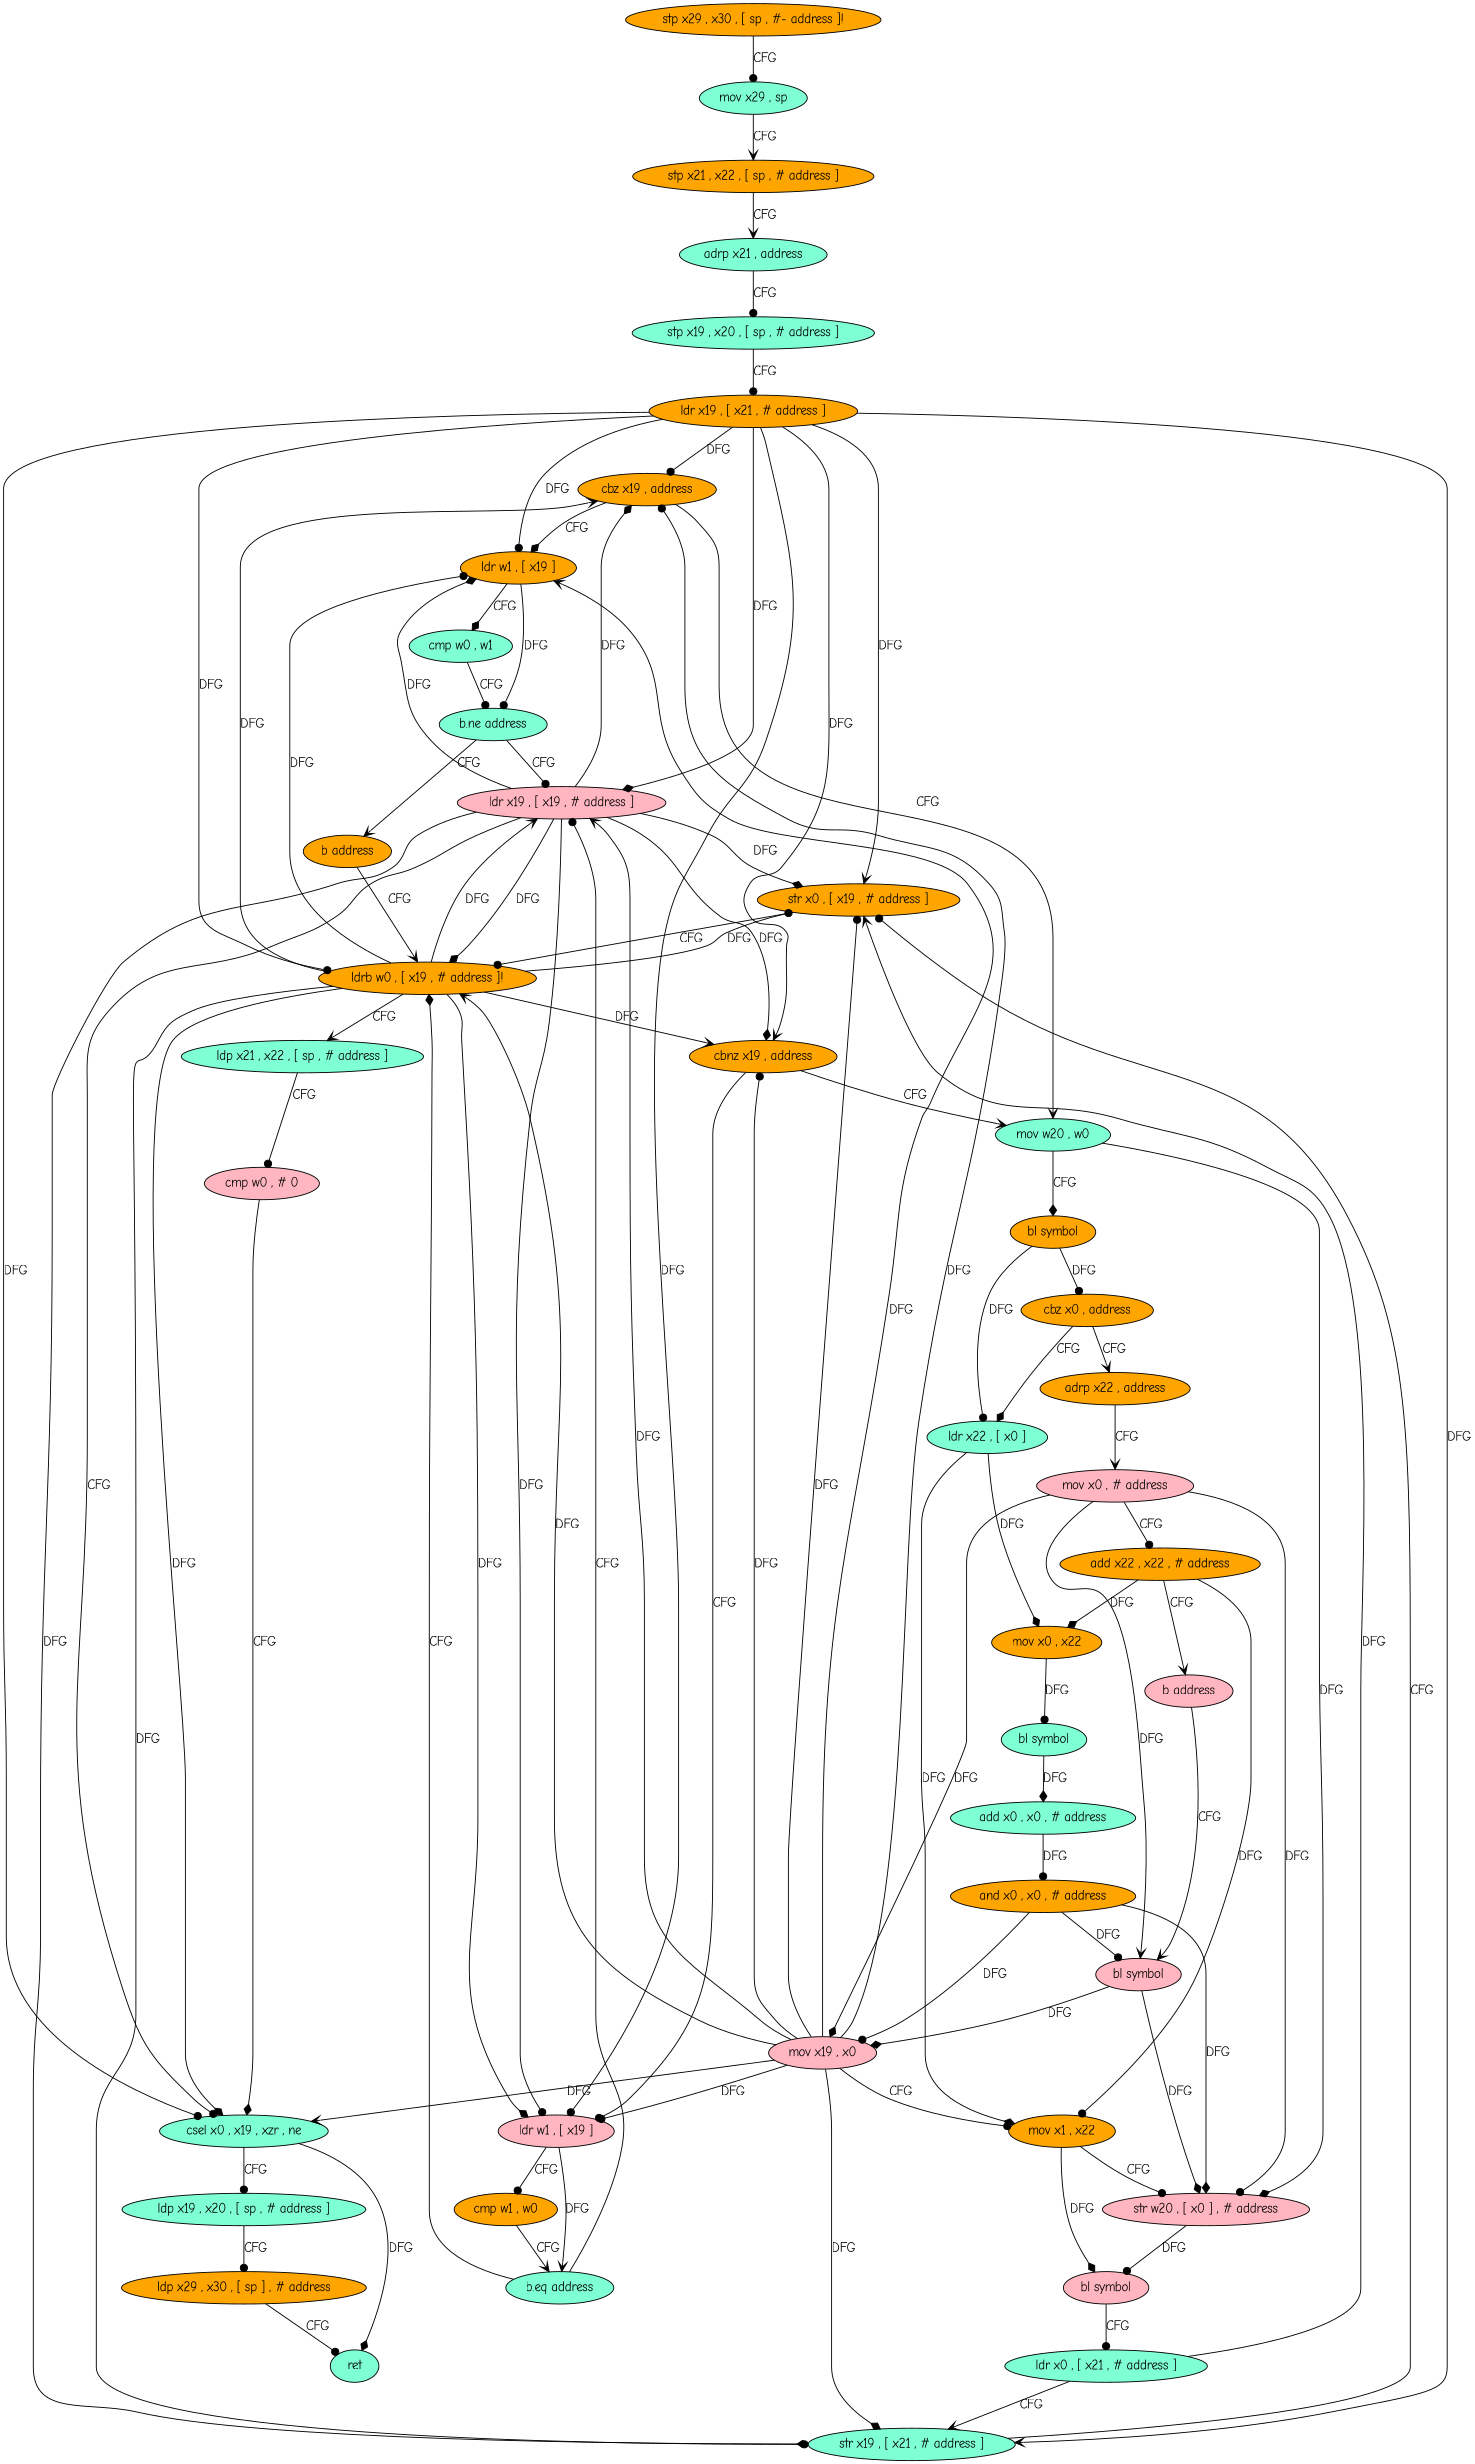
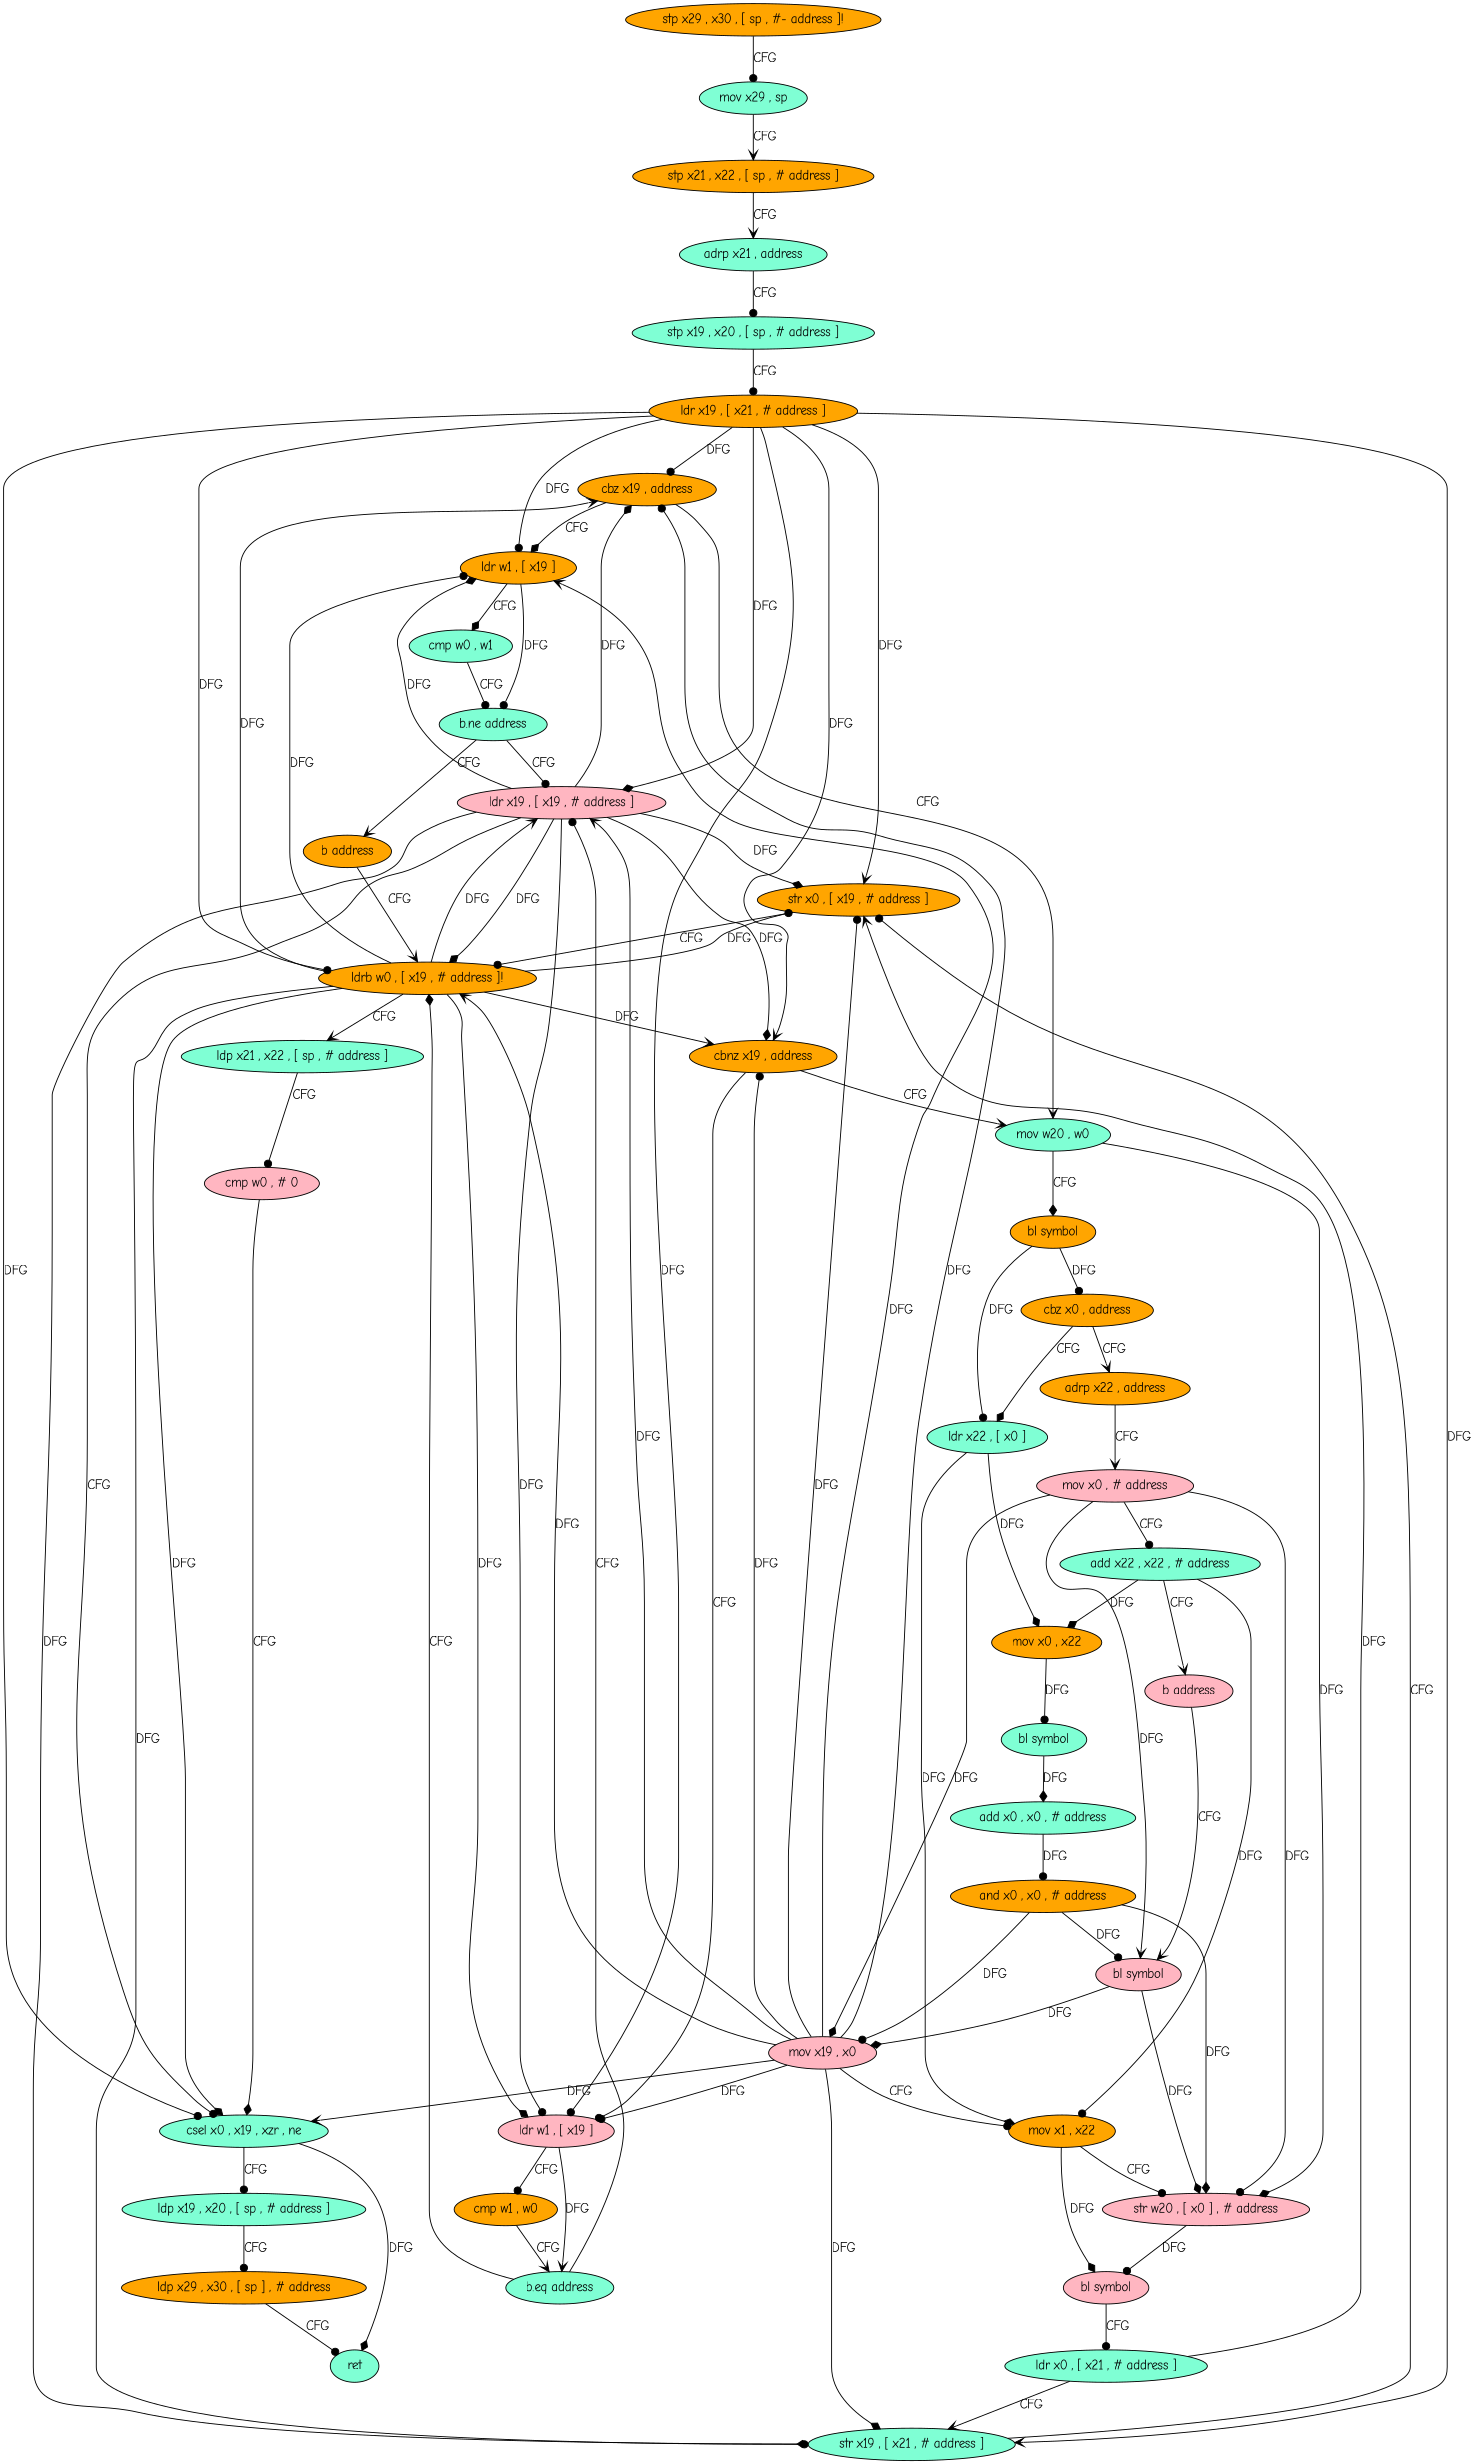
(1160, 1564) -> (1160, 1564)
